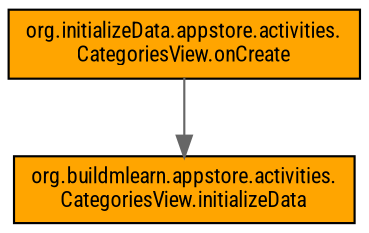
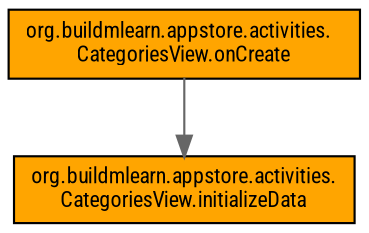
(184, 44) -> (184, 44)
